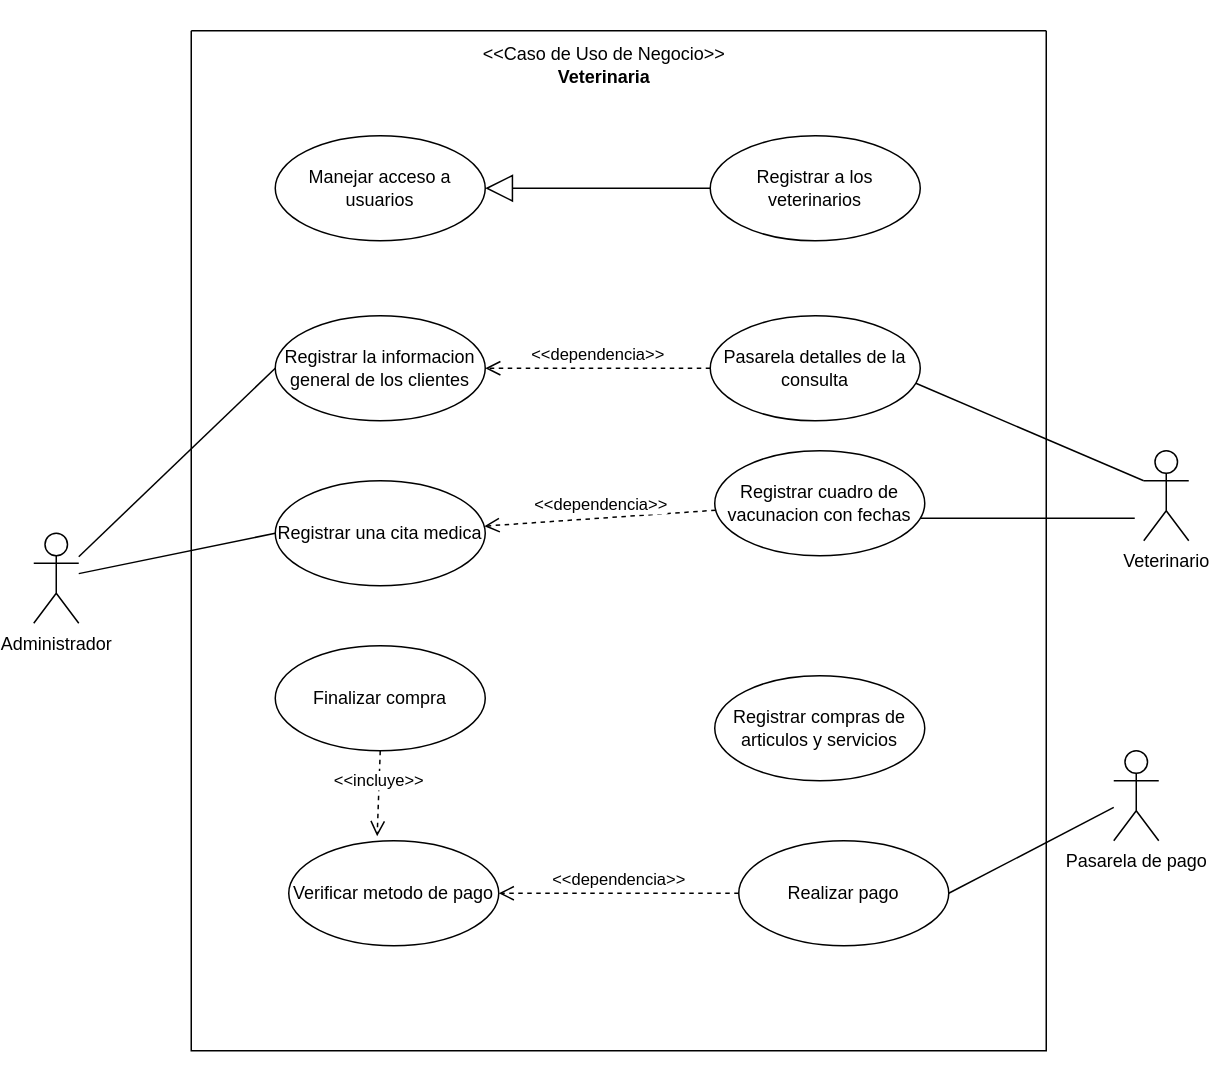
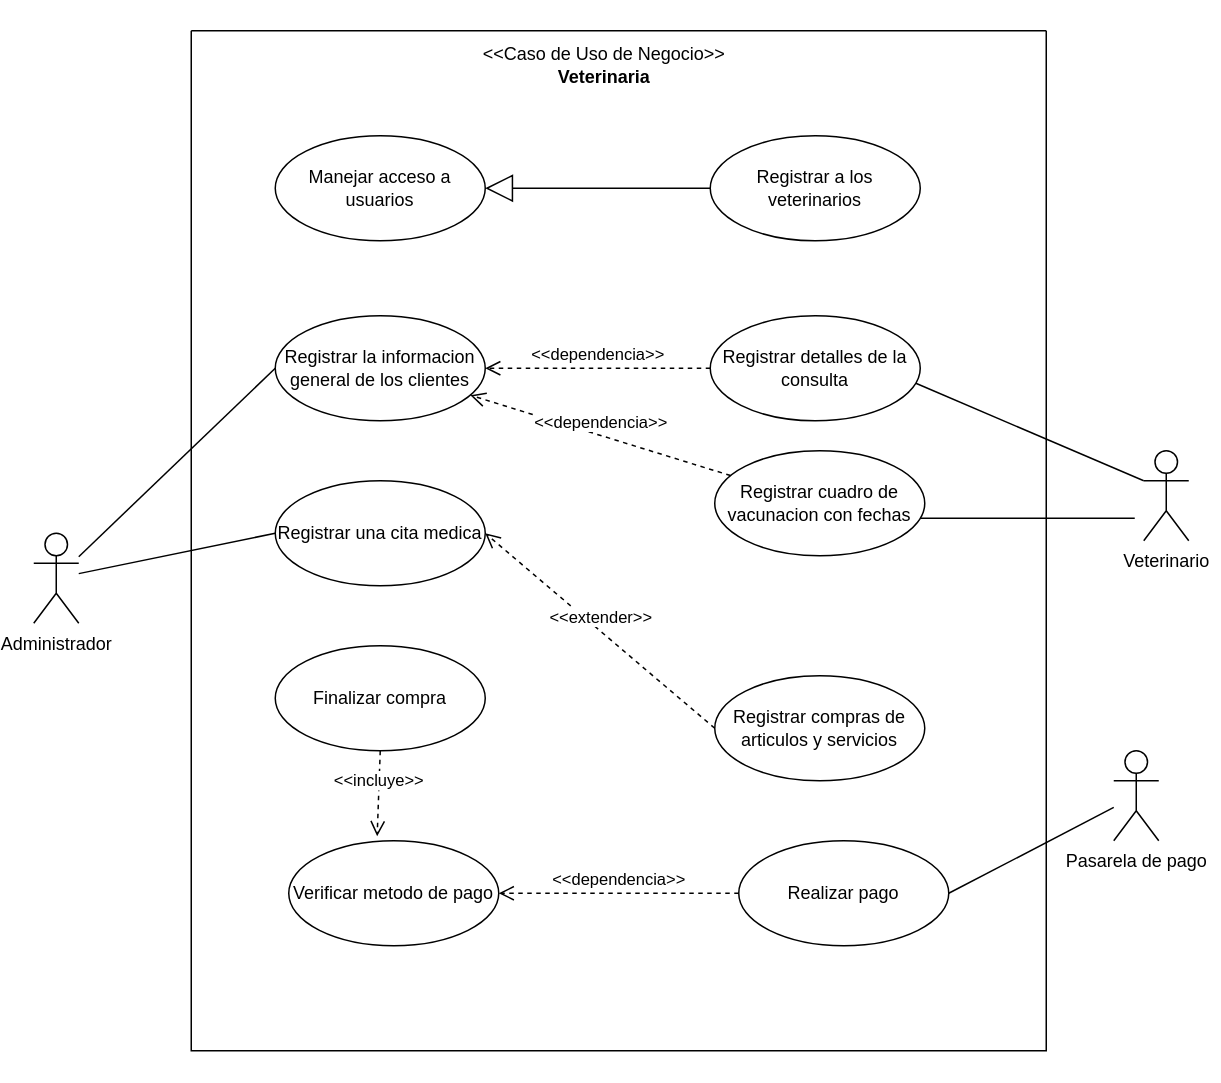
(815, 368) -> (815, 368)
(570, 520) -> (602, 436)
none -> (647, 670)
